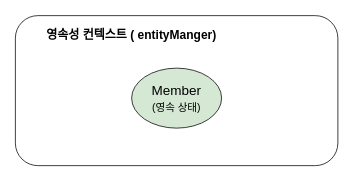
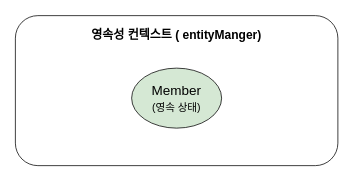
(132, 34) -> (177, 34)
